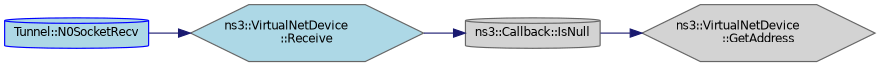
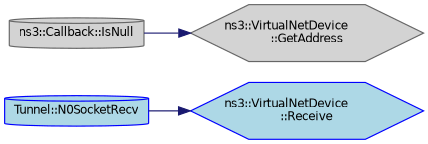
(307, 33) -> (307, 111)
(439, 33) -> none
